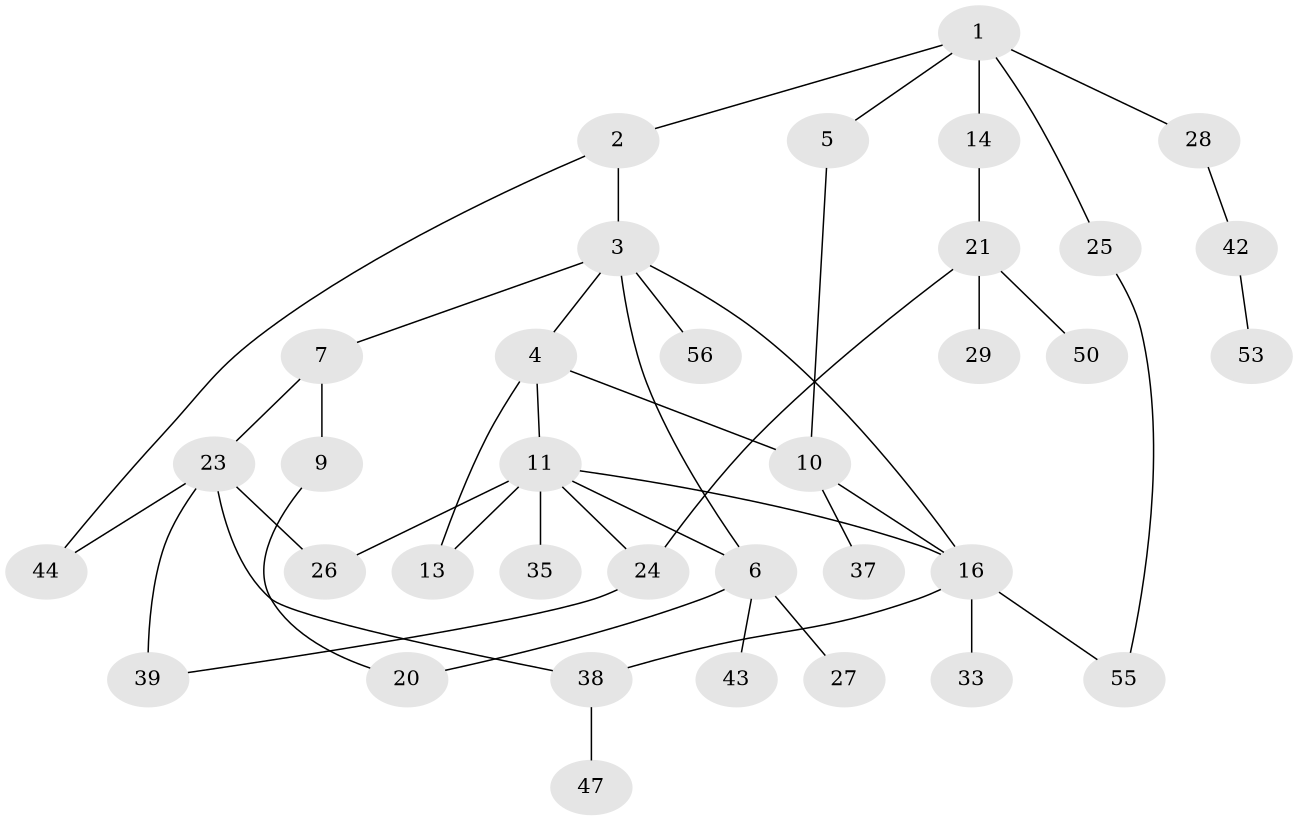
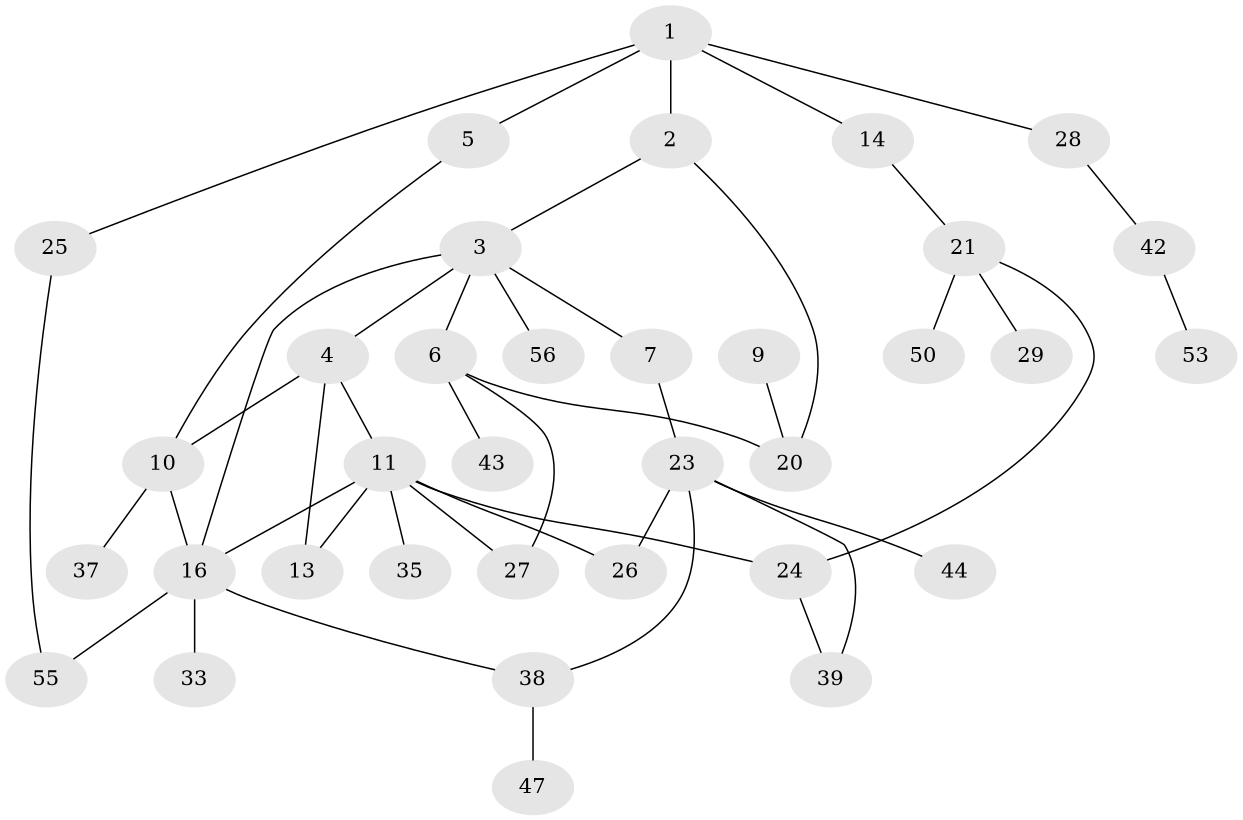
(294, 311) -> (793, 286)
(322, 410) -> none
(648, 518) -> (451, 518)
